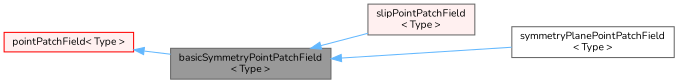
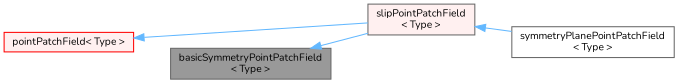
(157, 53) -> (256, 30)
(427, 53) -> (498, 30)
